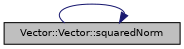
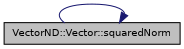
(92, 33) -> (92, 33)
